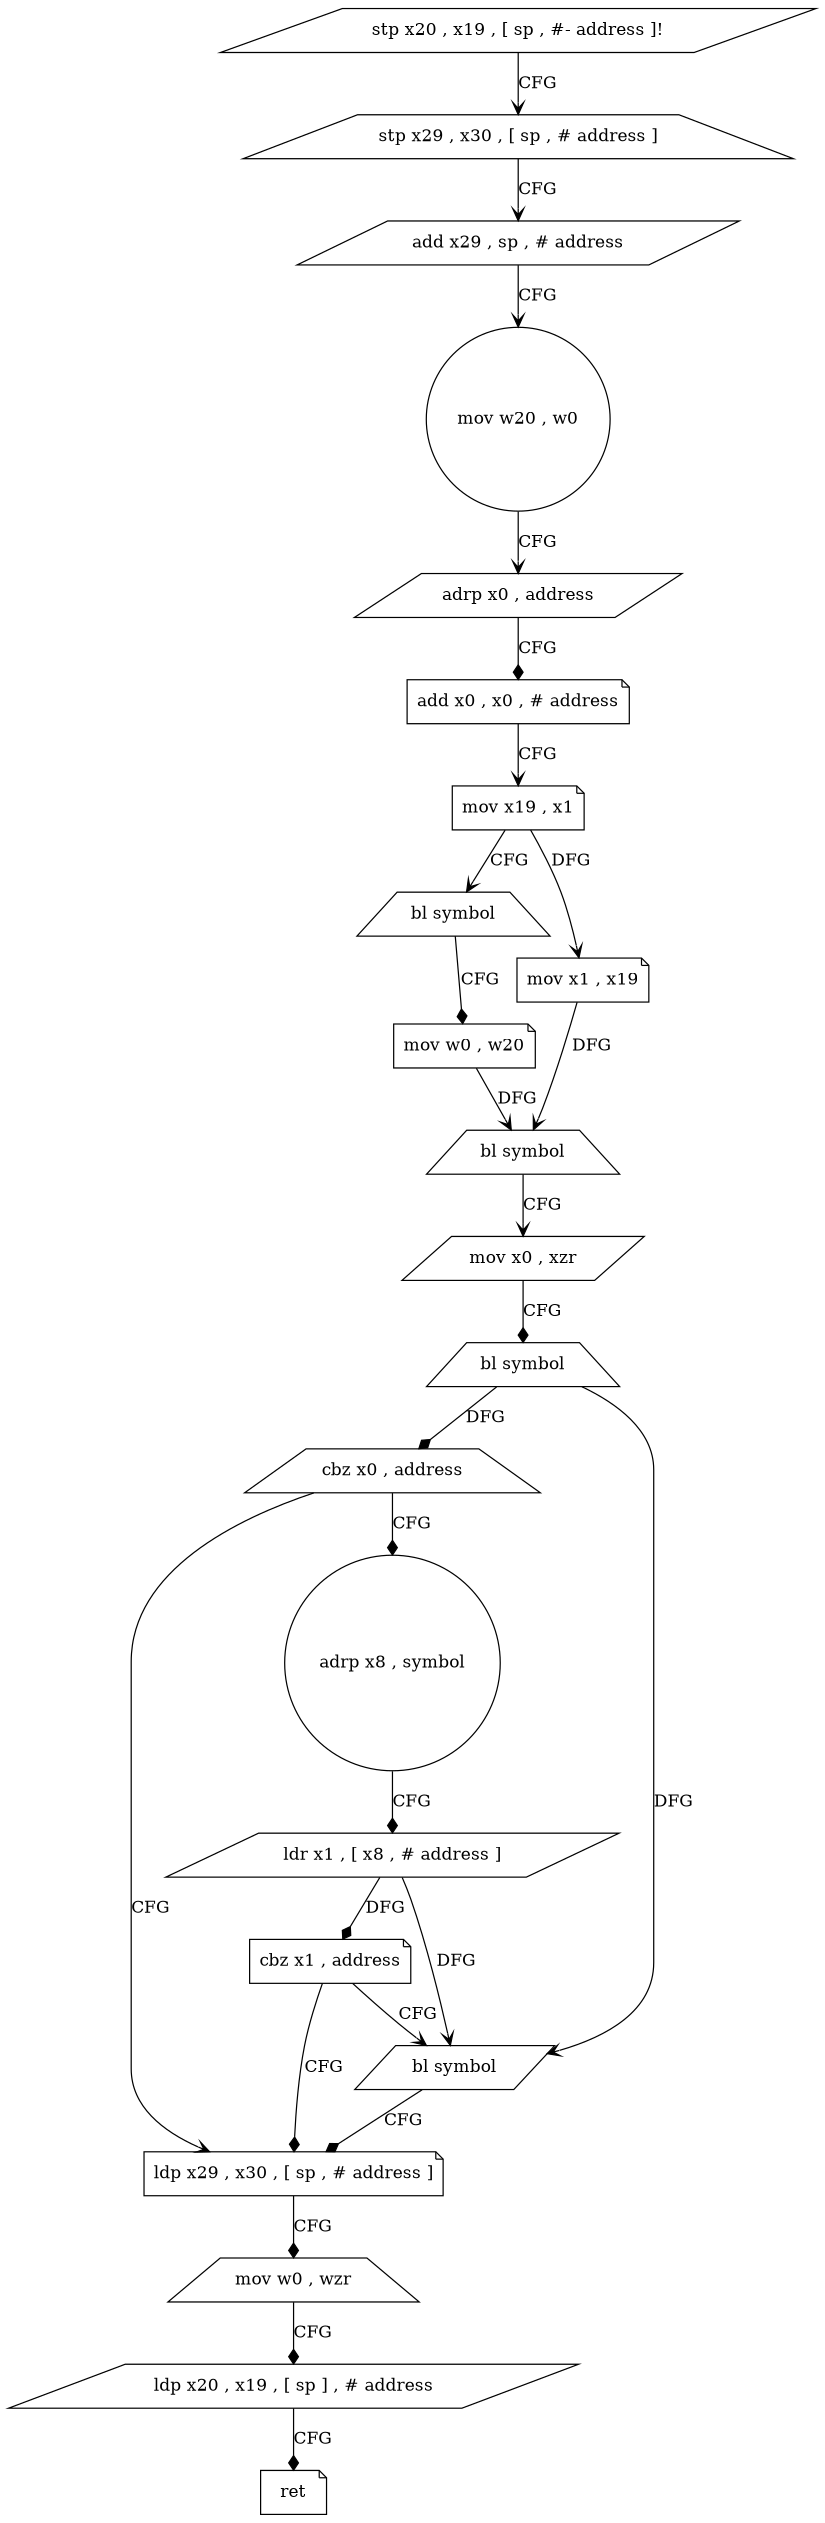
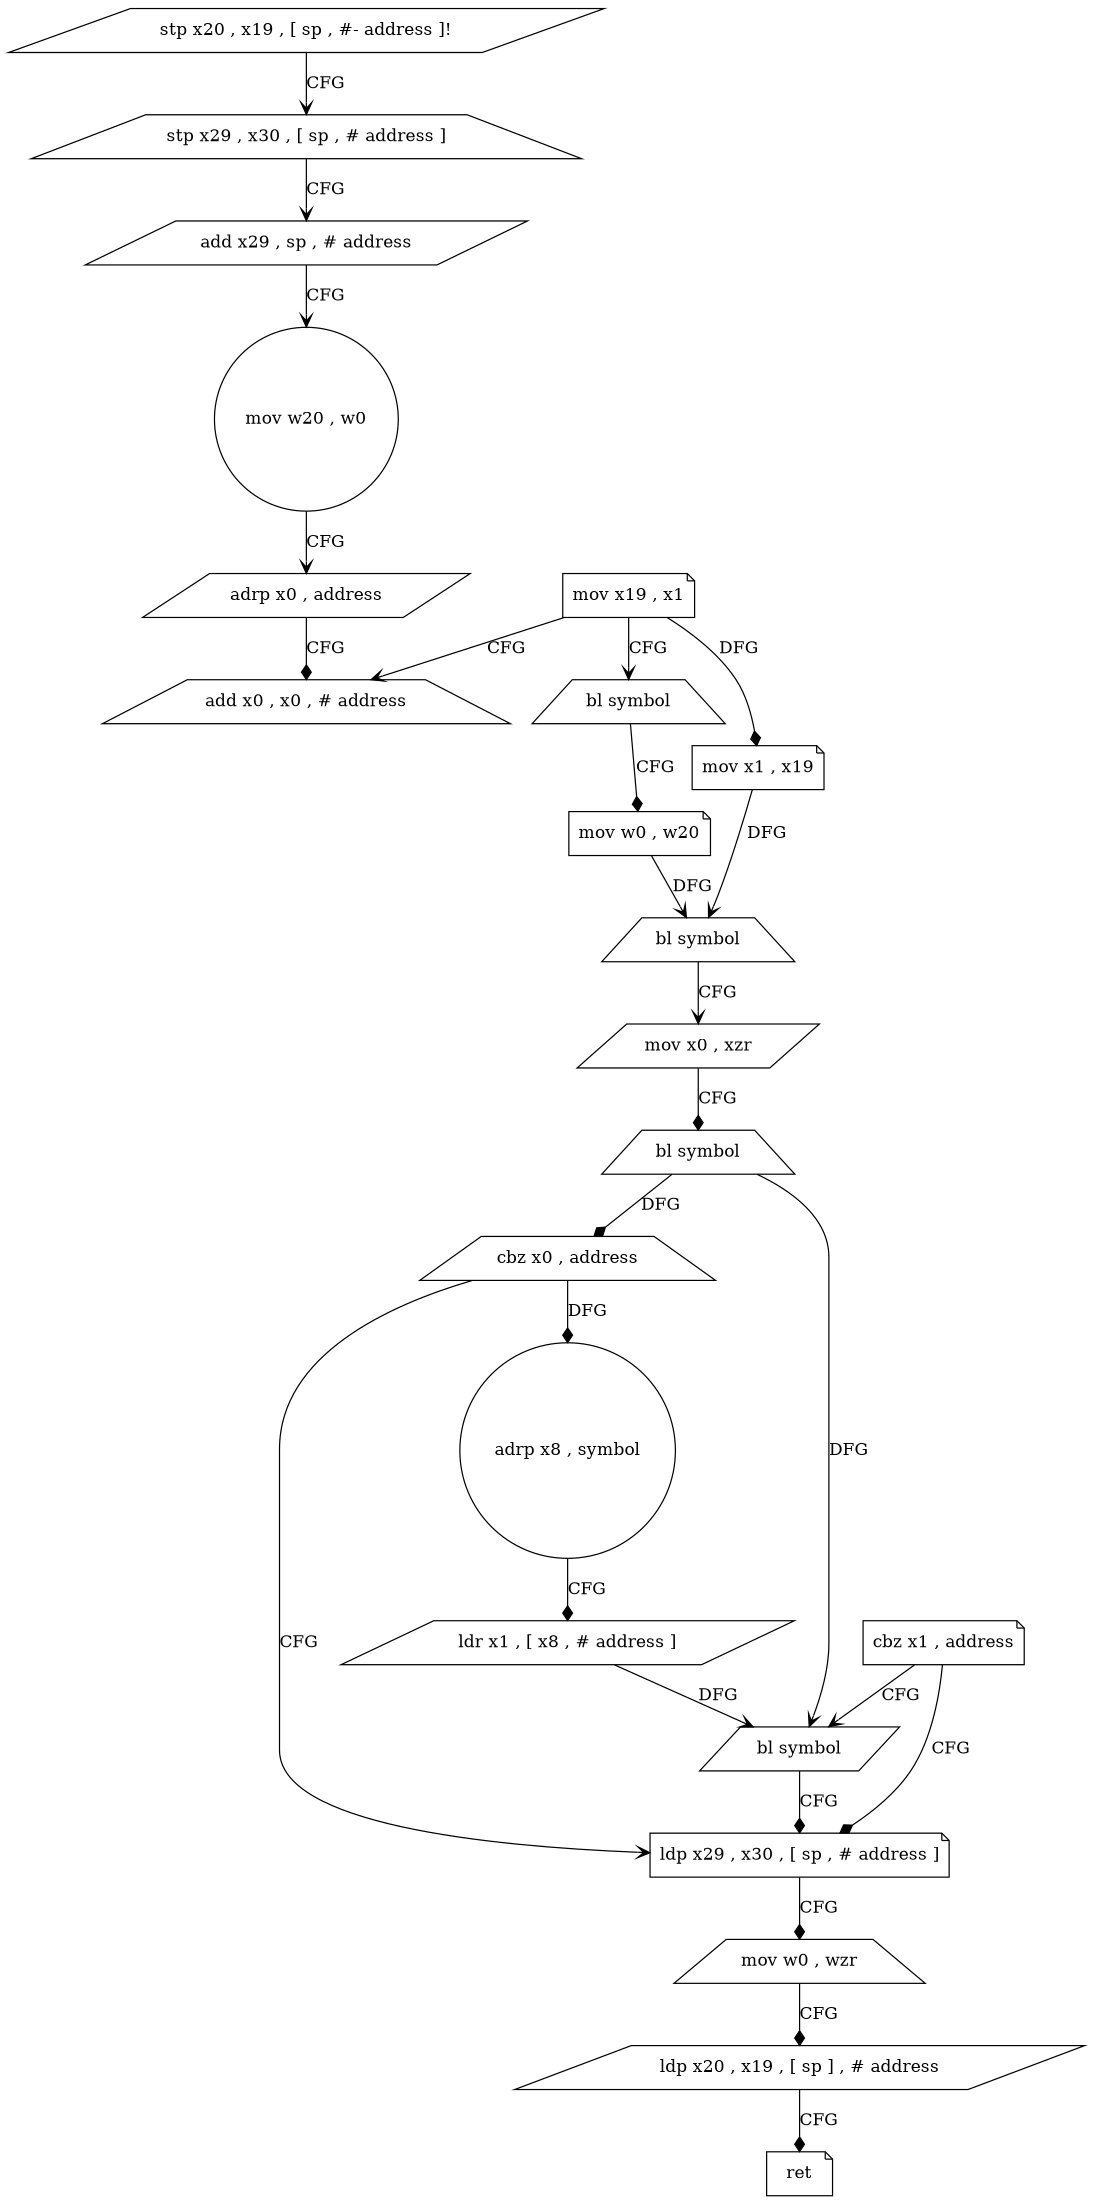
(518, 702) -> (306, 702)
(518, 749) -> (473, 647)
(558, 886) -> (724, 664)
(412, 1524) -> (588, 1312)
(365, 1902) -> none
